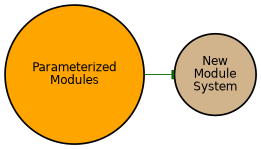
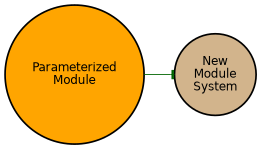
(75, 75) -> (75, 75)
